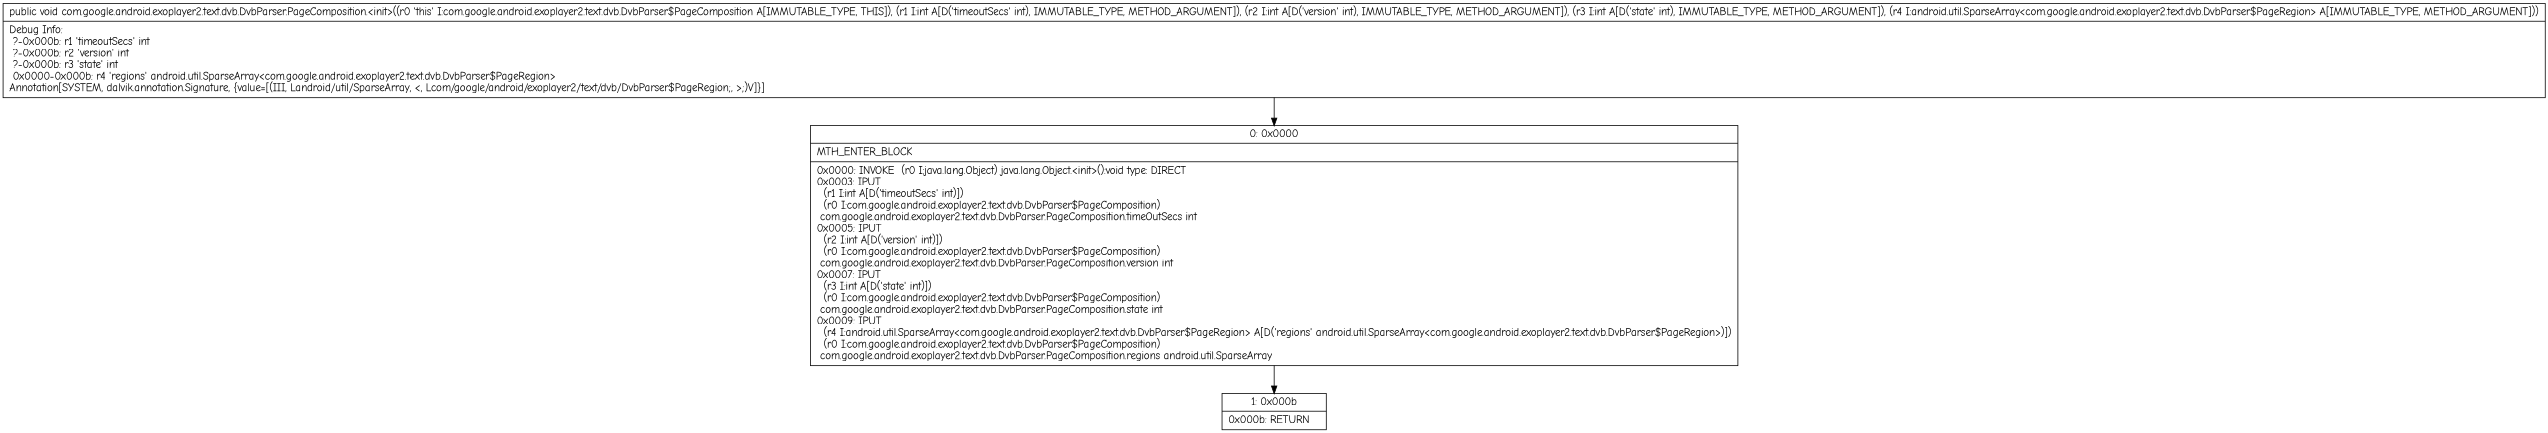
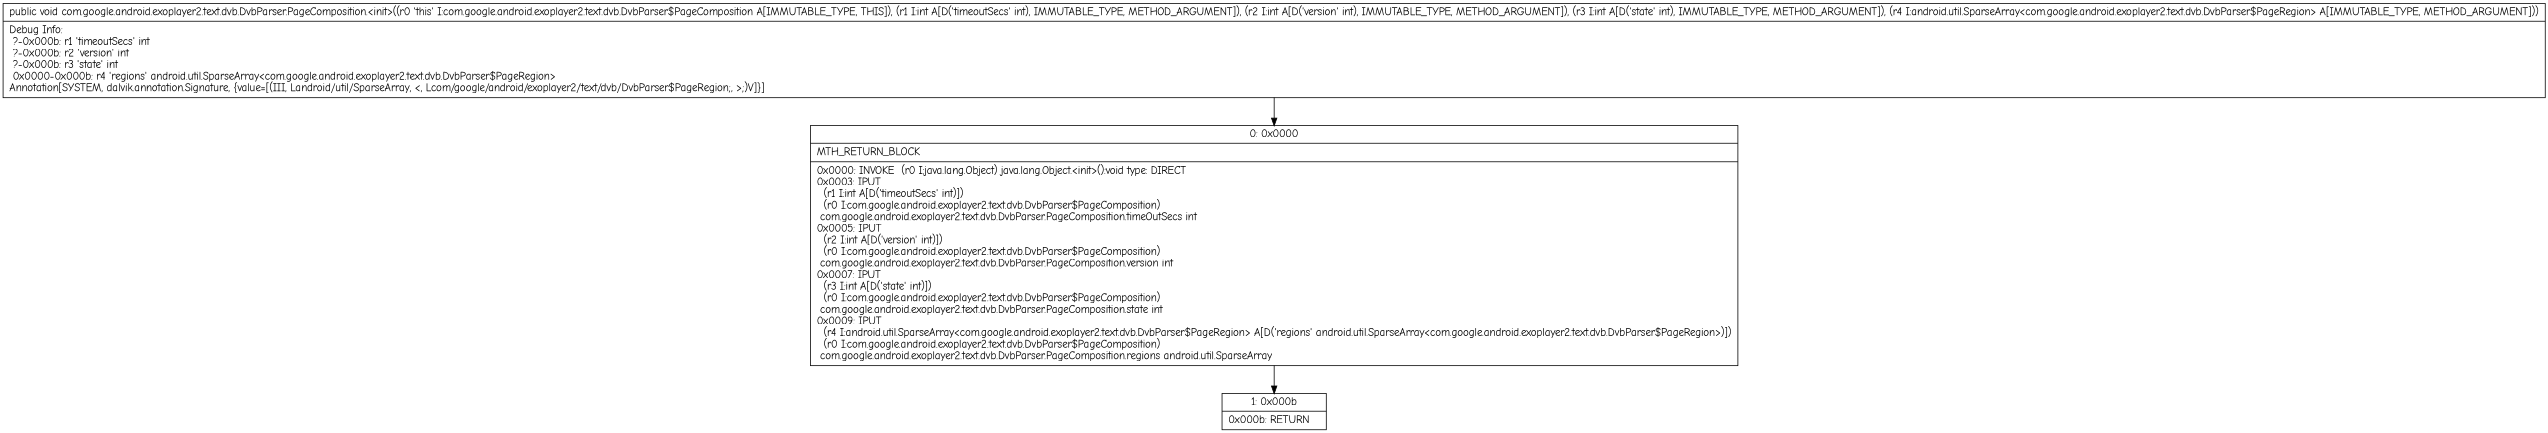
(865, 152) -> (868, 152)
